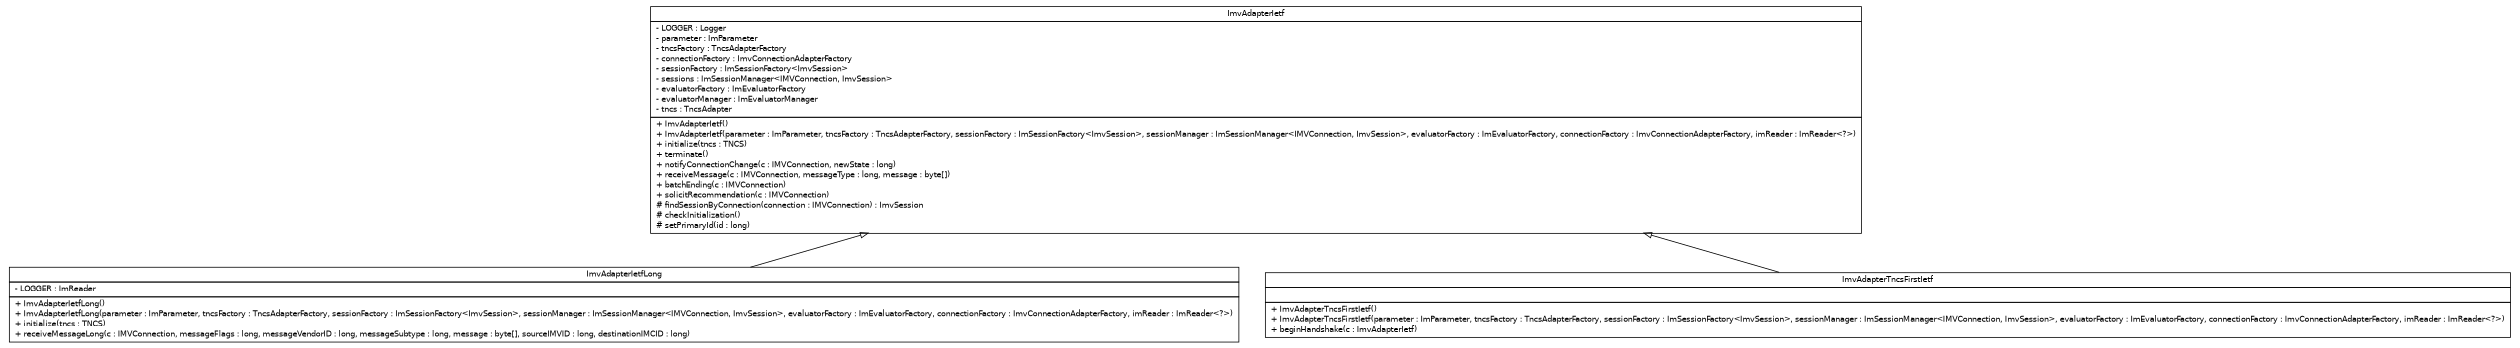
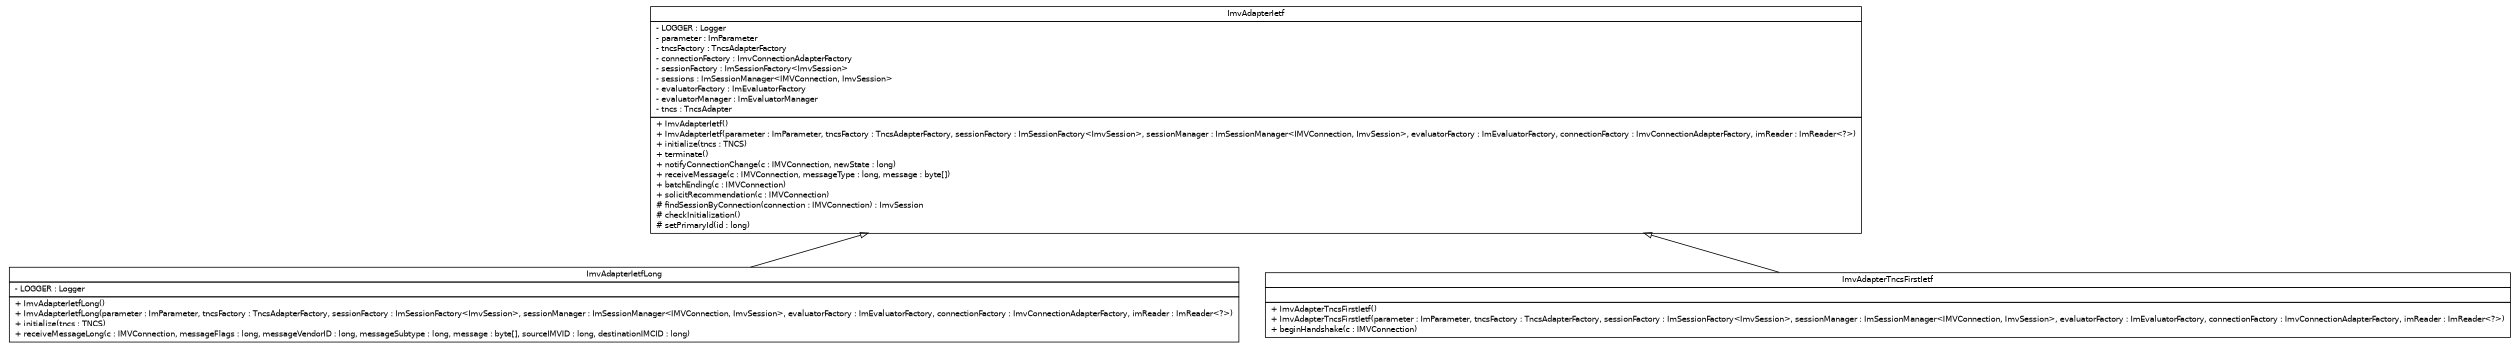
(55, 289) -> (50, 289)
(1344, 330) -> (1344, 330)
